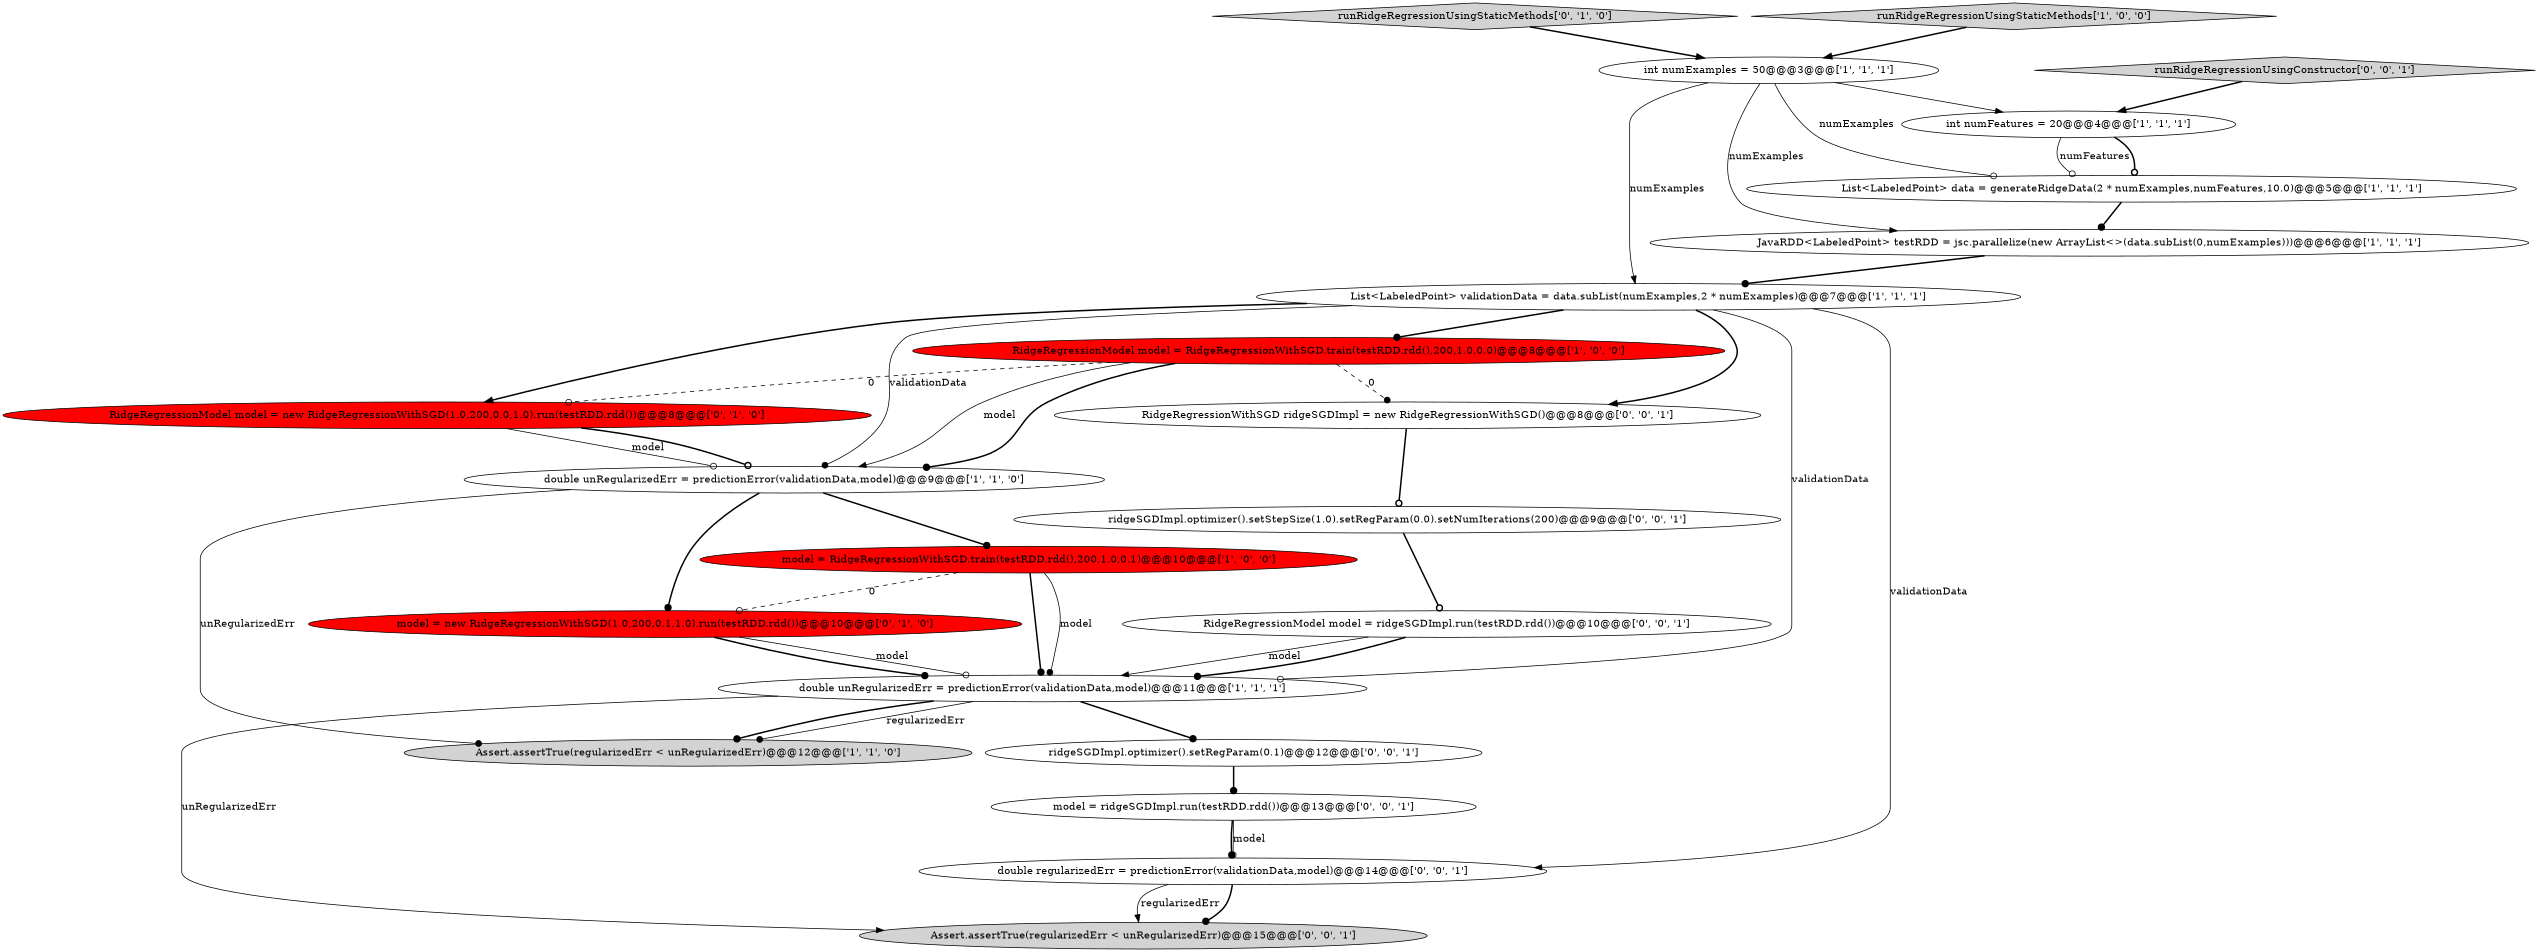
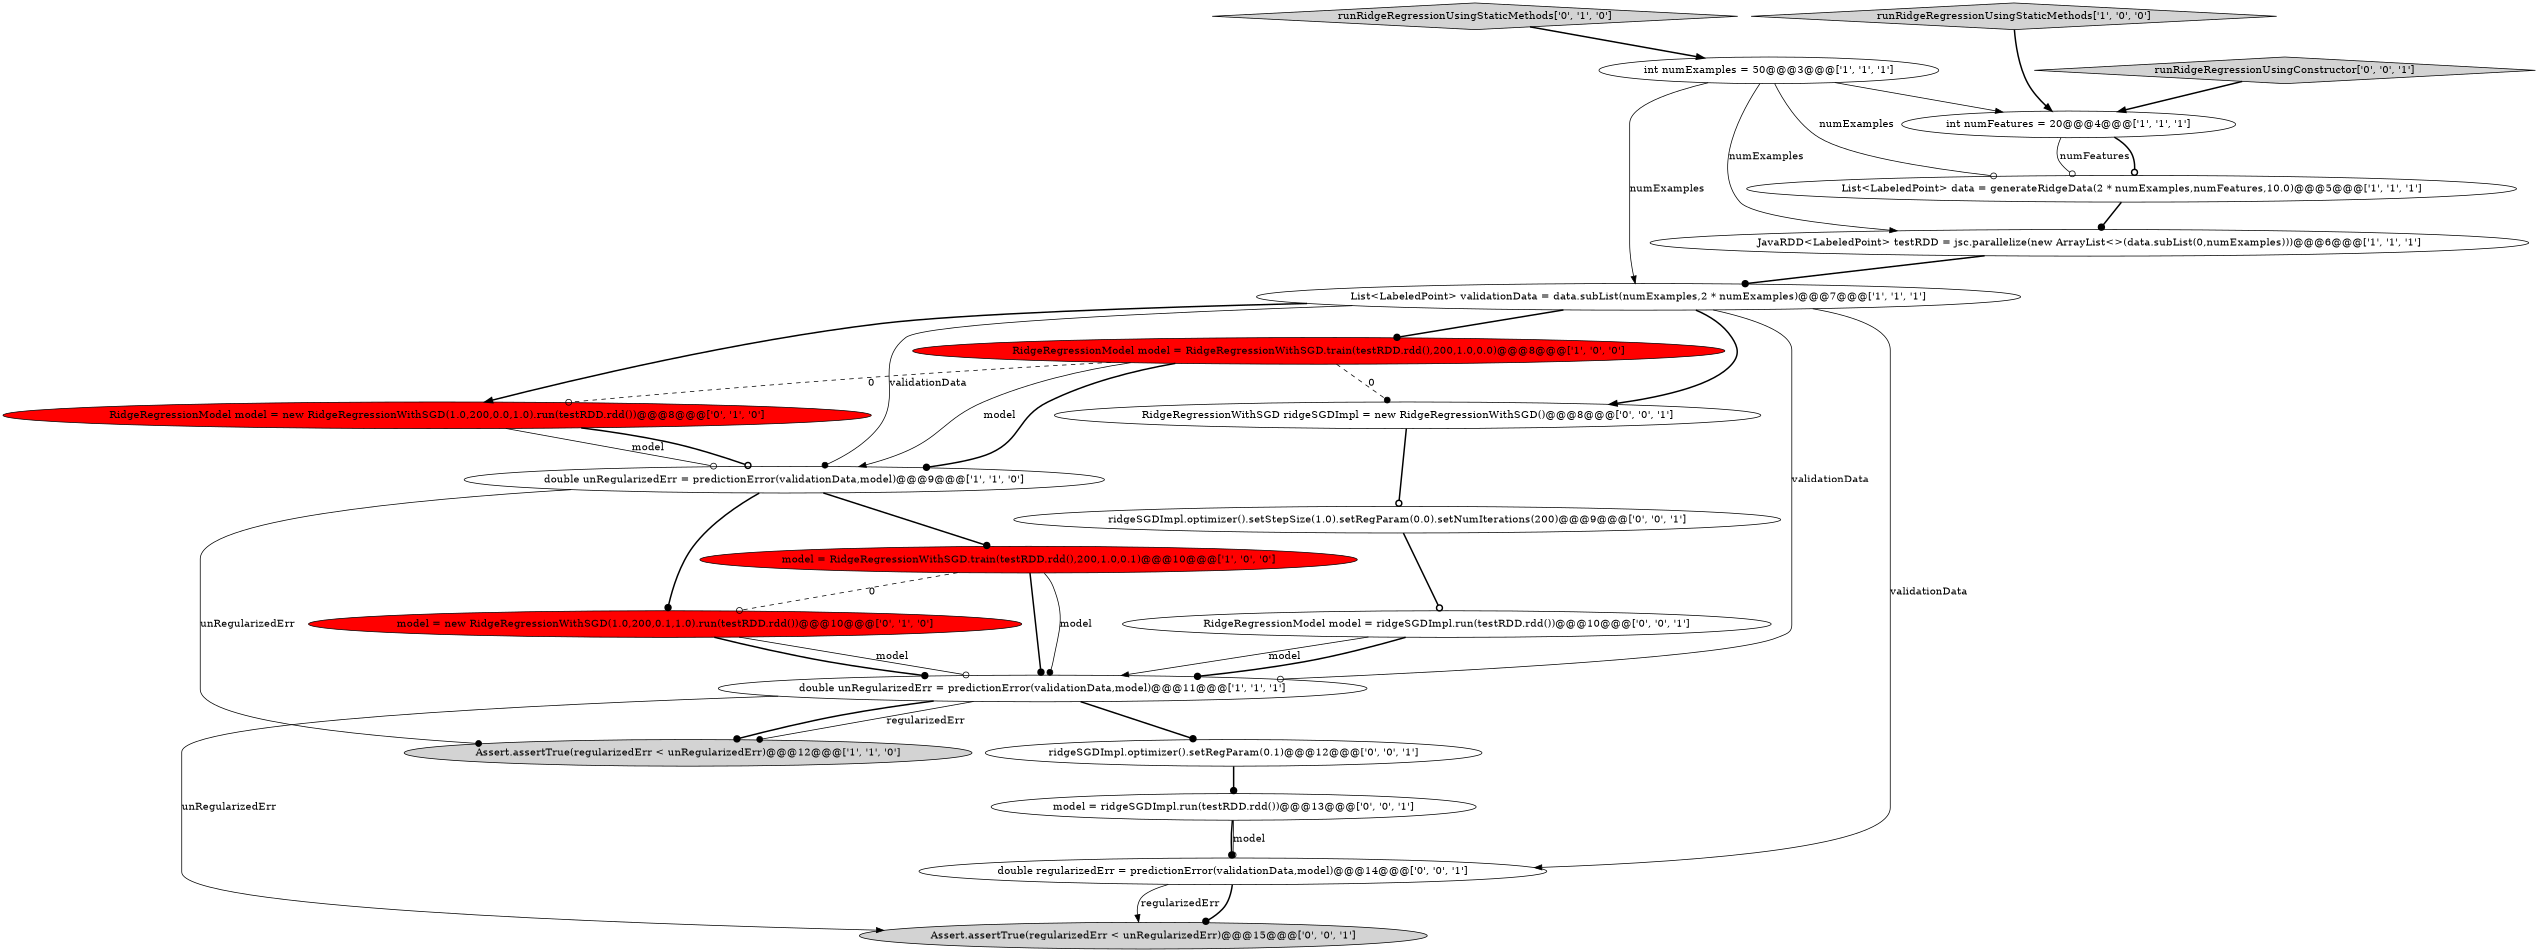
(1899, 42) -> (2023, 71)
